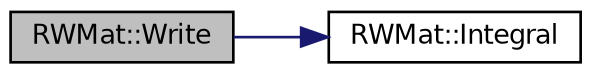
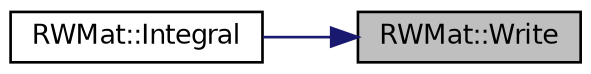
(267, 37) -> (297, 37)
